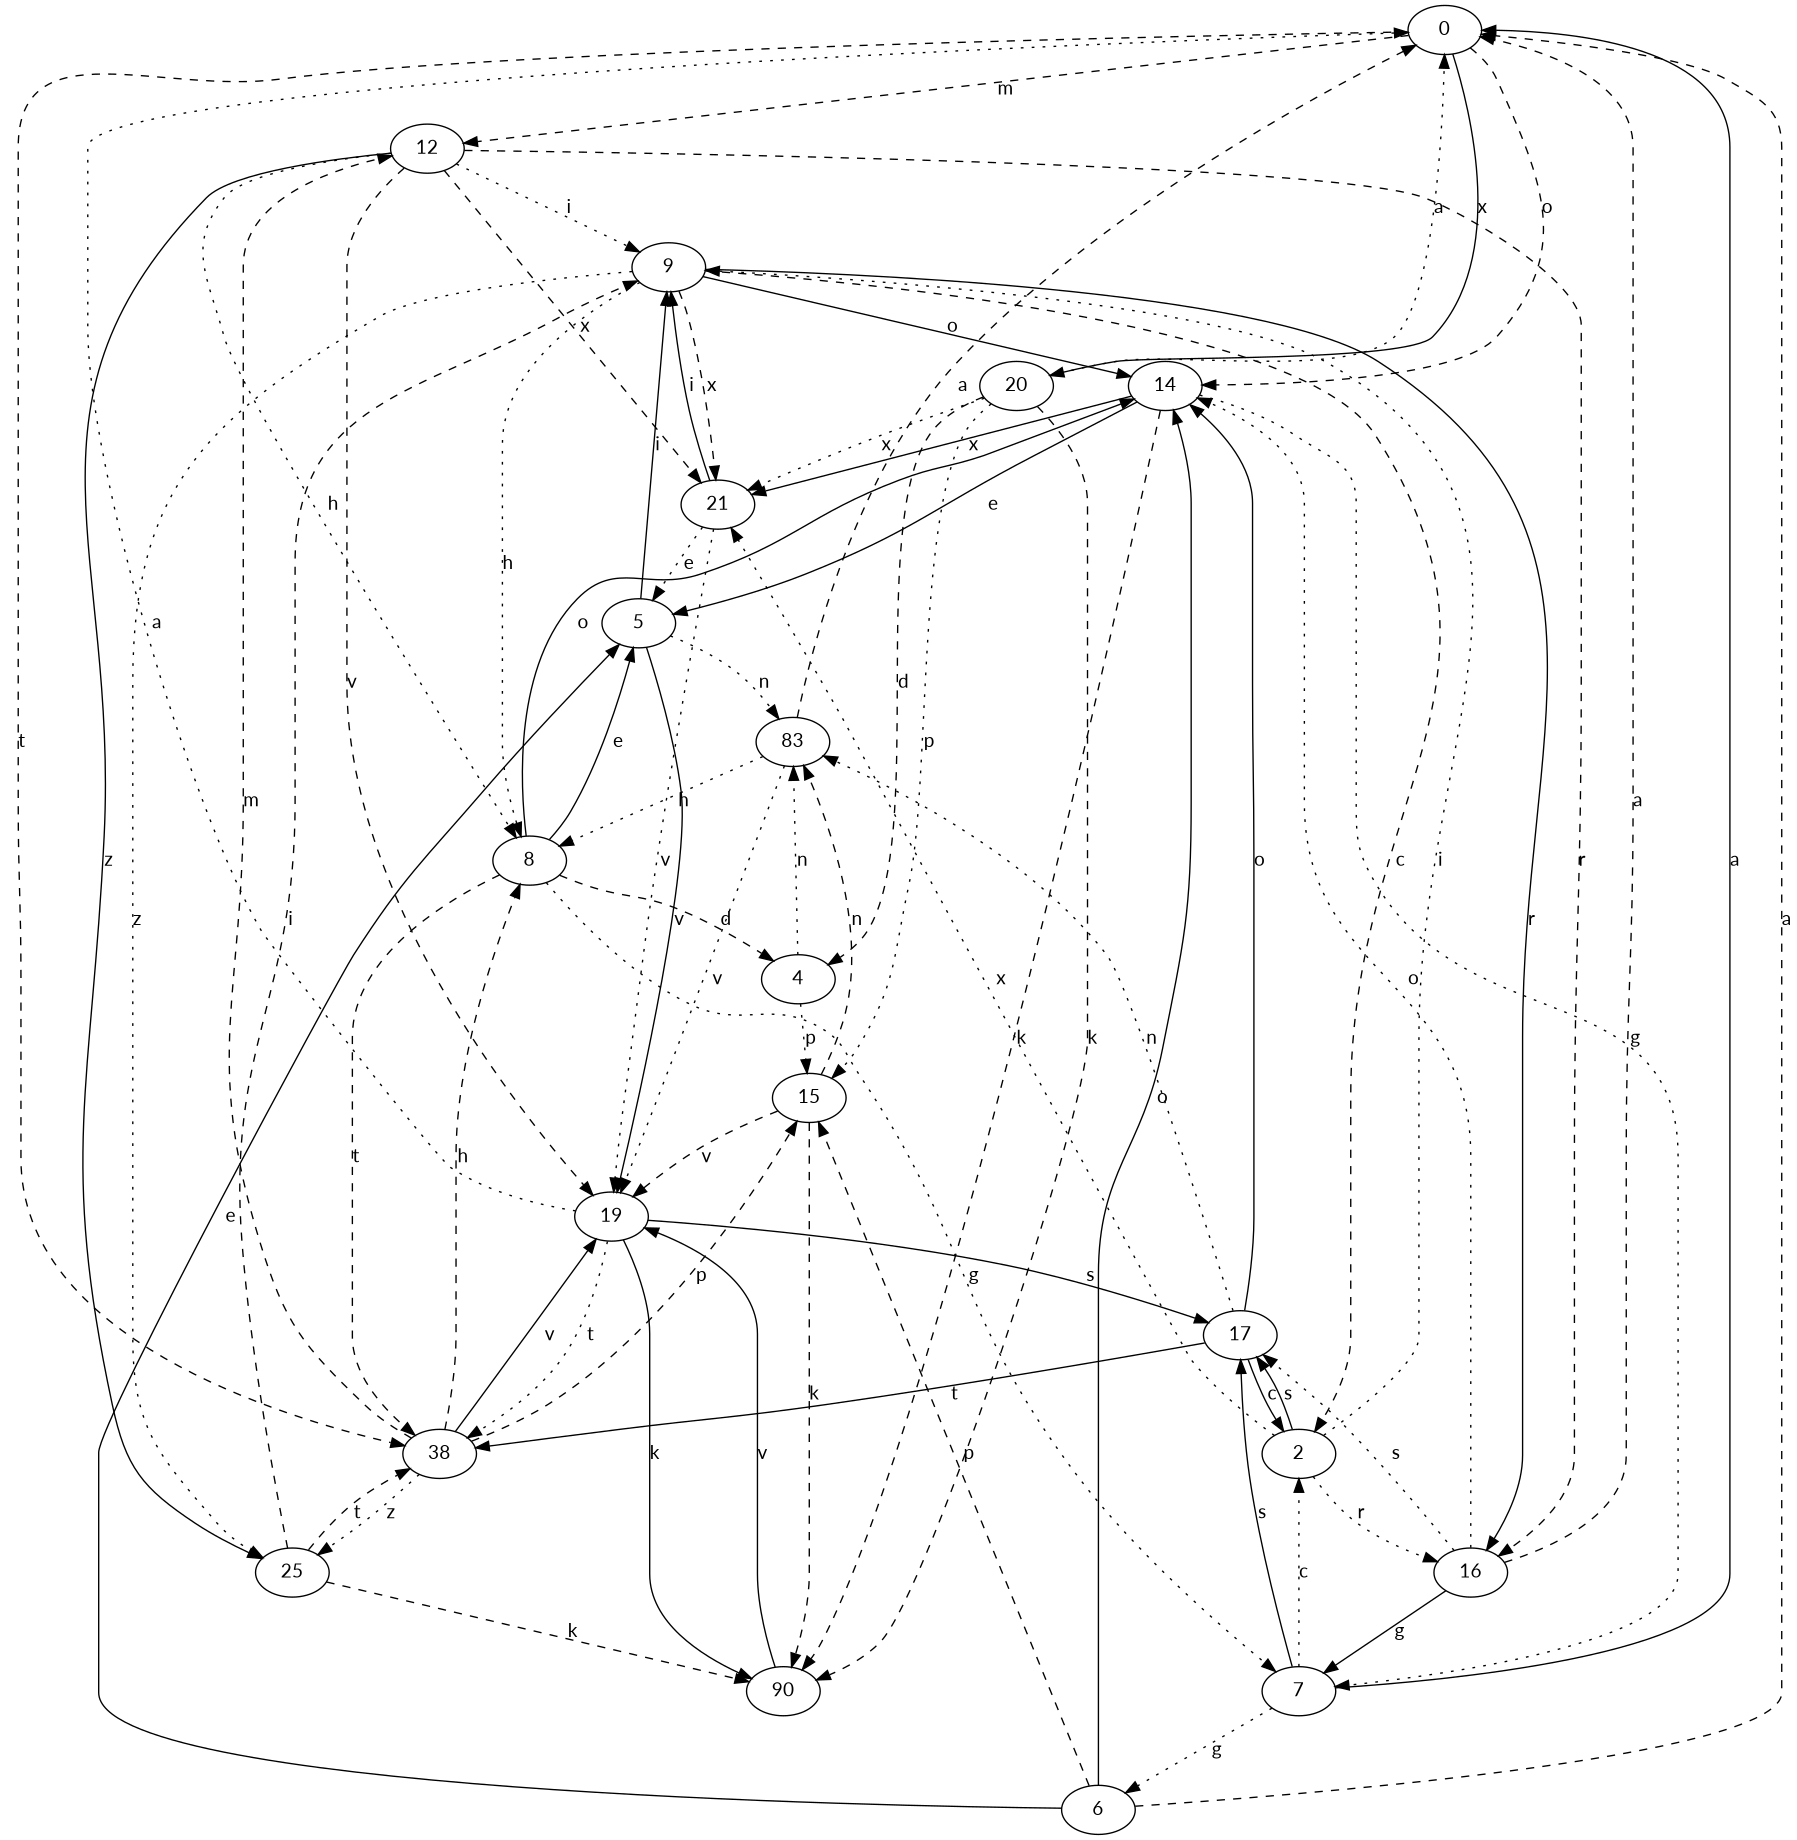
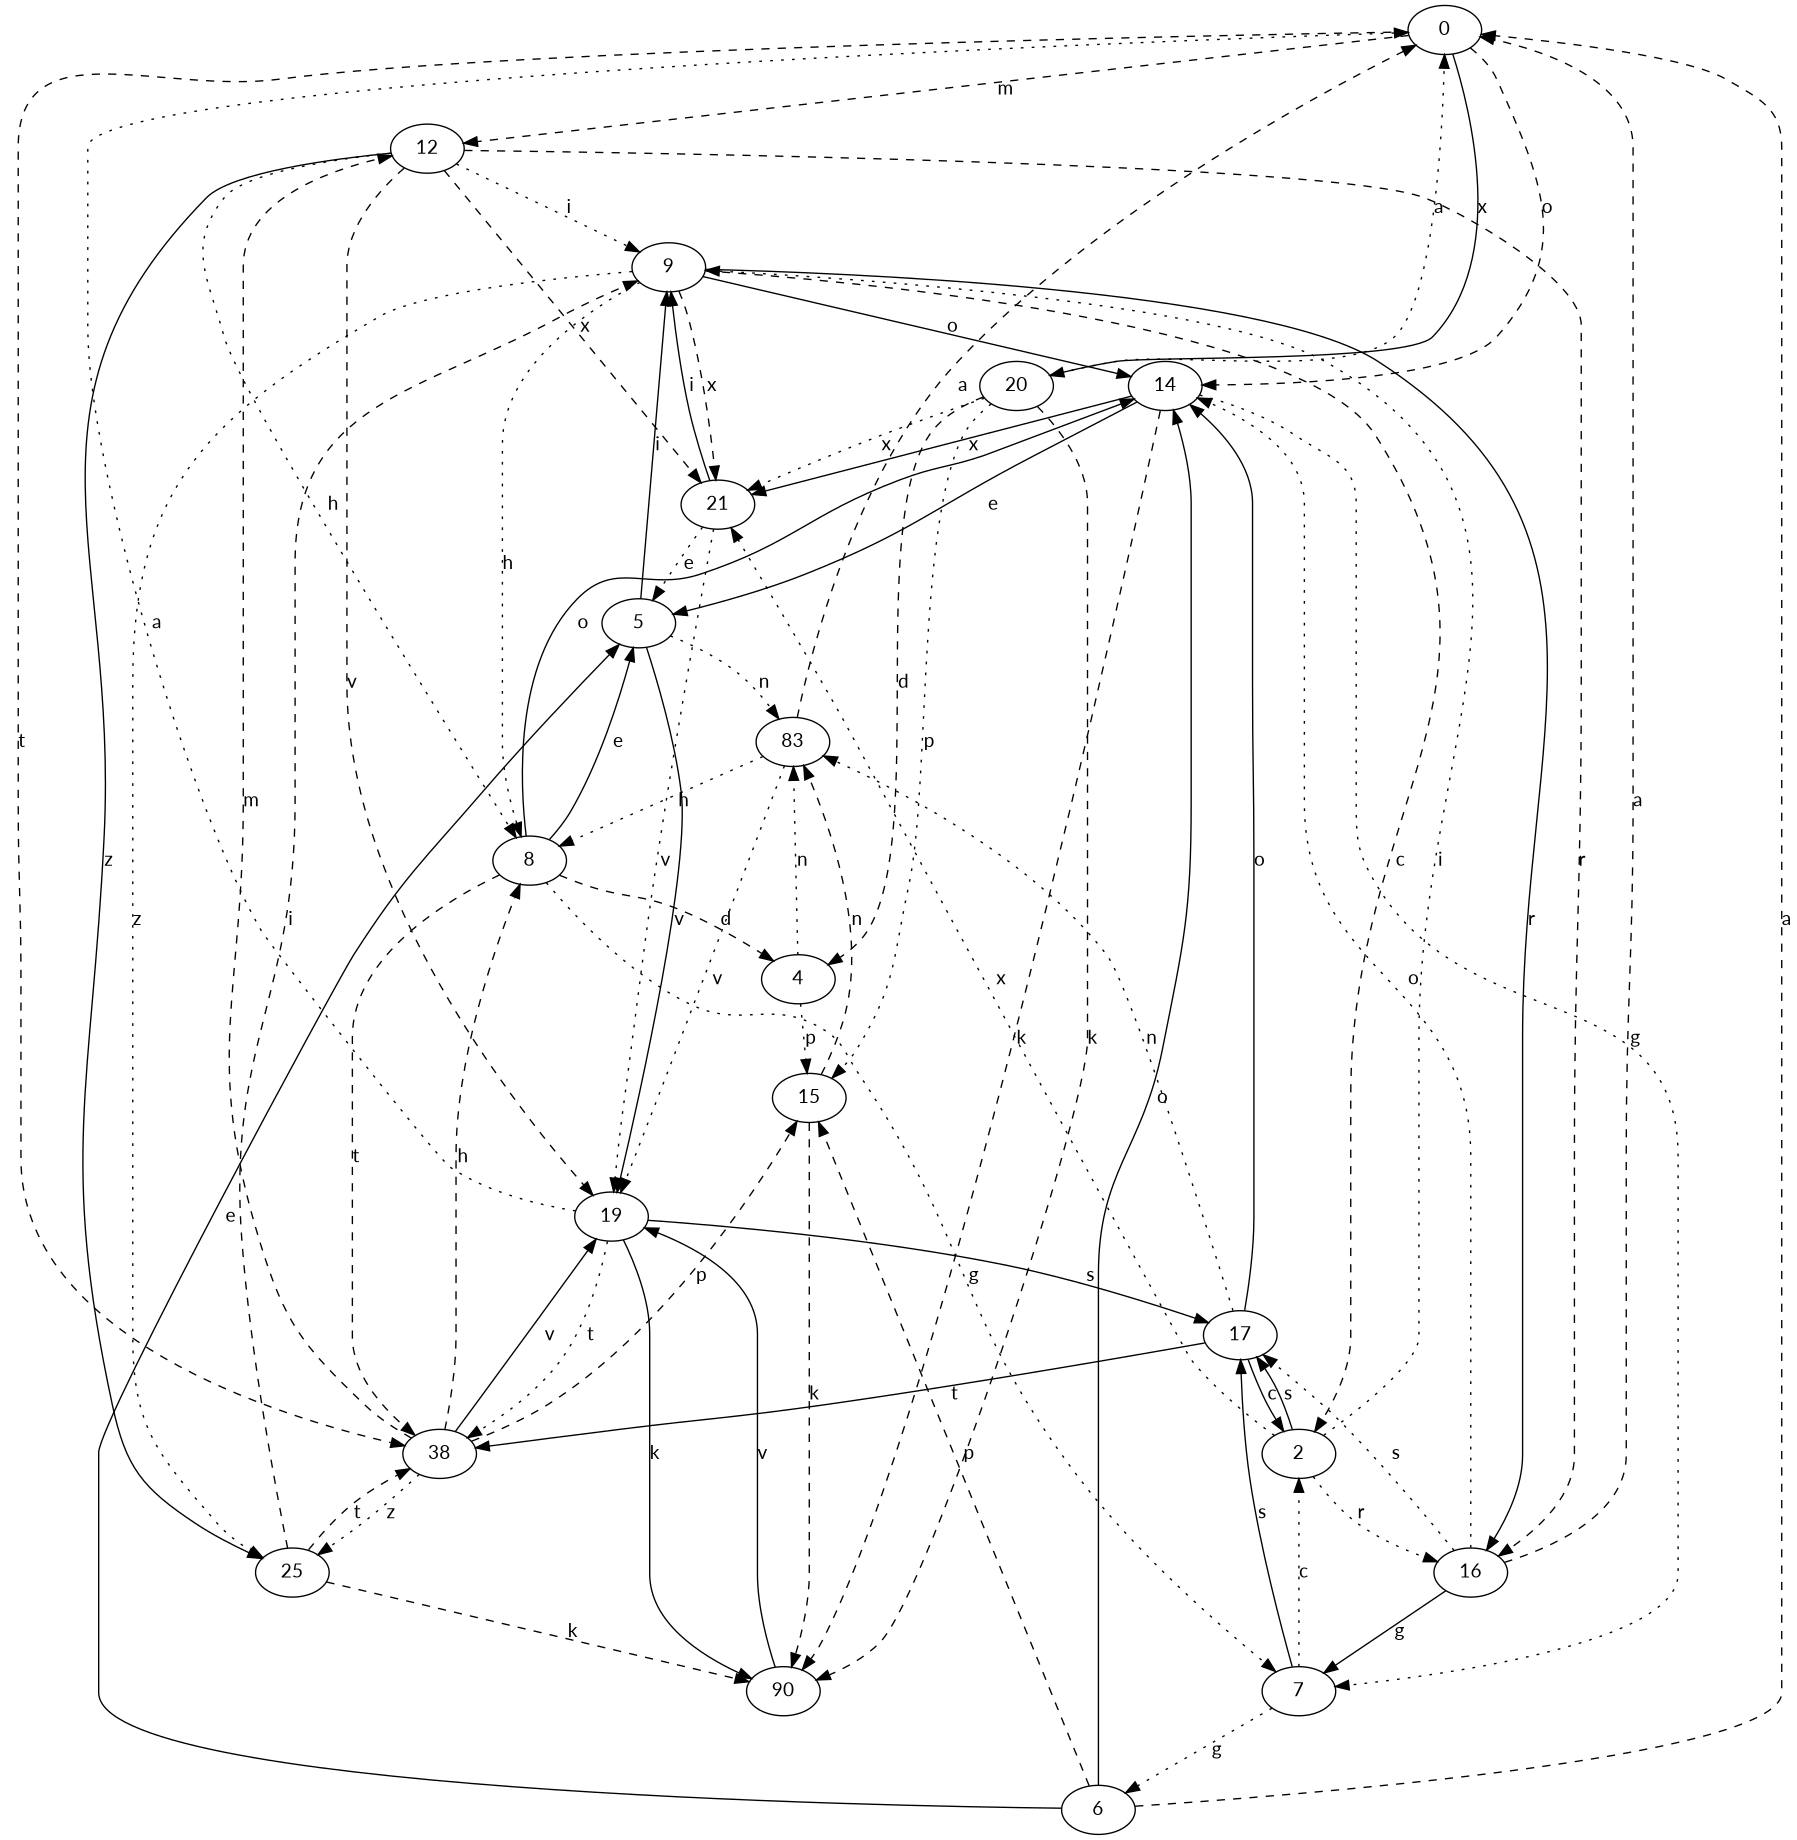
(1730, 930) -> none
(707, 1144) -> none
